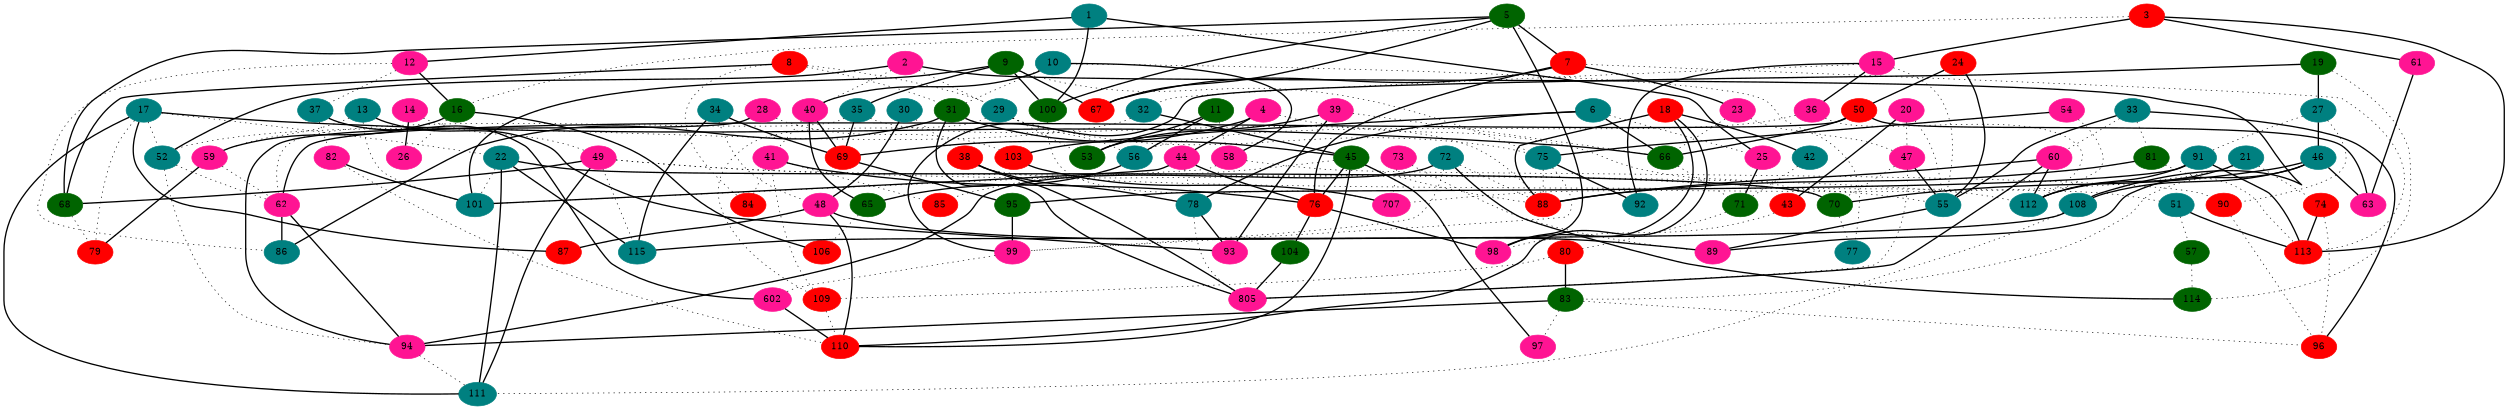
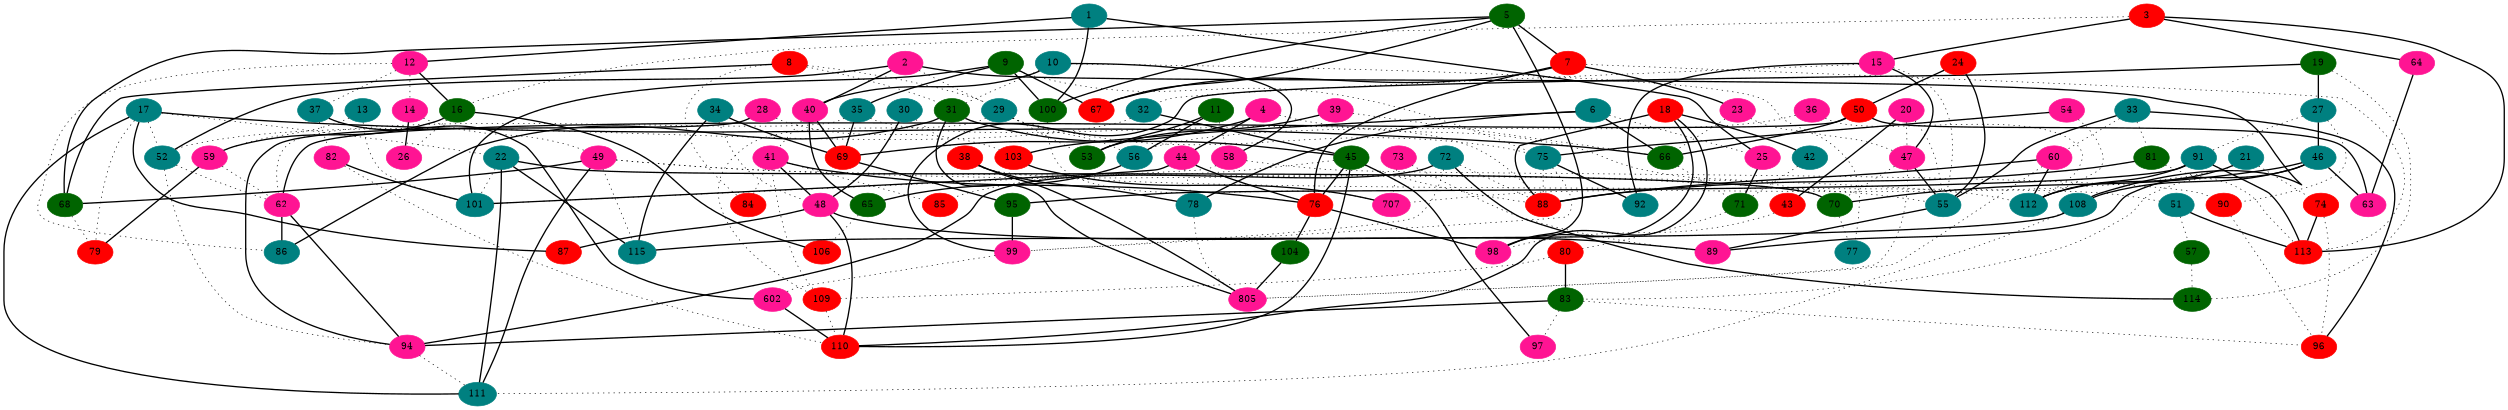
(2417, 63) -> (2417, 63)
(858, 87) -> (858, 87)
(1843, 87) -> (1931, 101)
none -> (410, 89)
none -> (796, 181)
(1230, 252) -> none
(1669, 280) -> (1669, 280)
